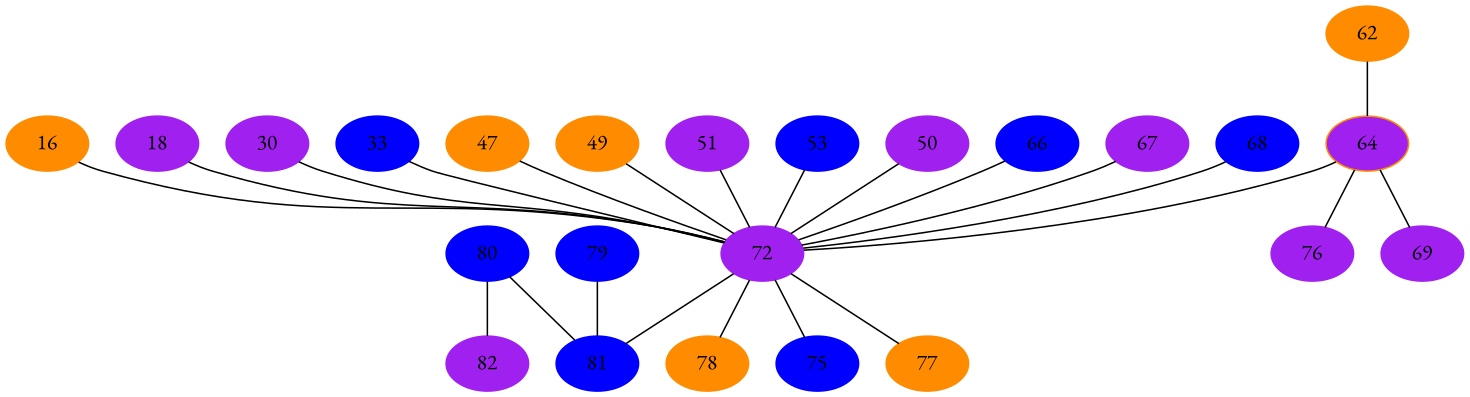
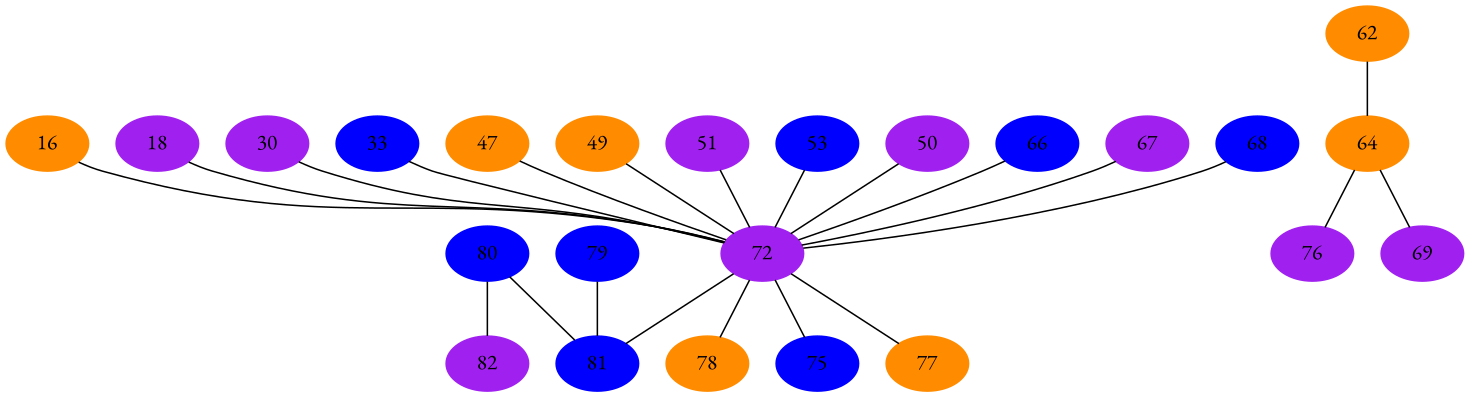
(1367, 144) -> (1367, 144)
(1073, 222) -> none
